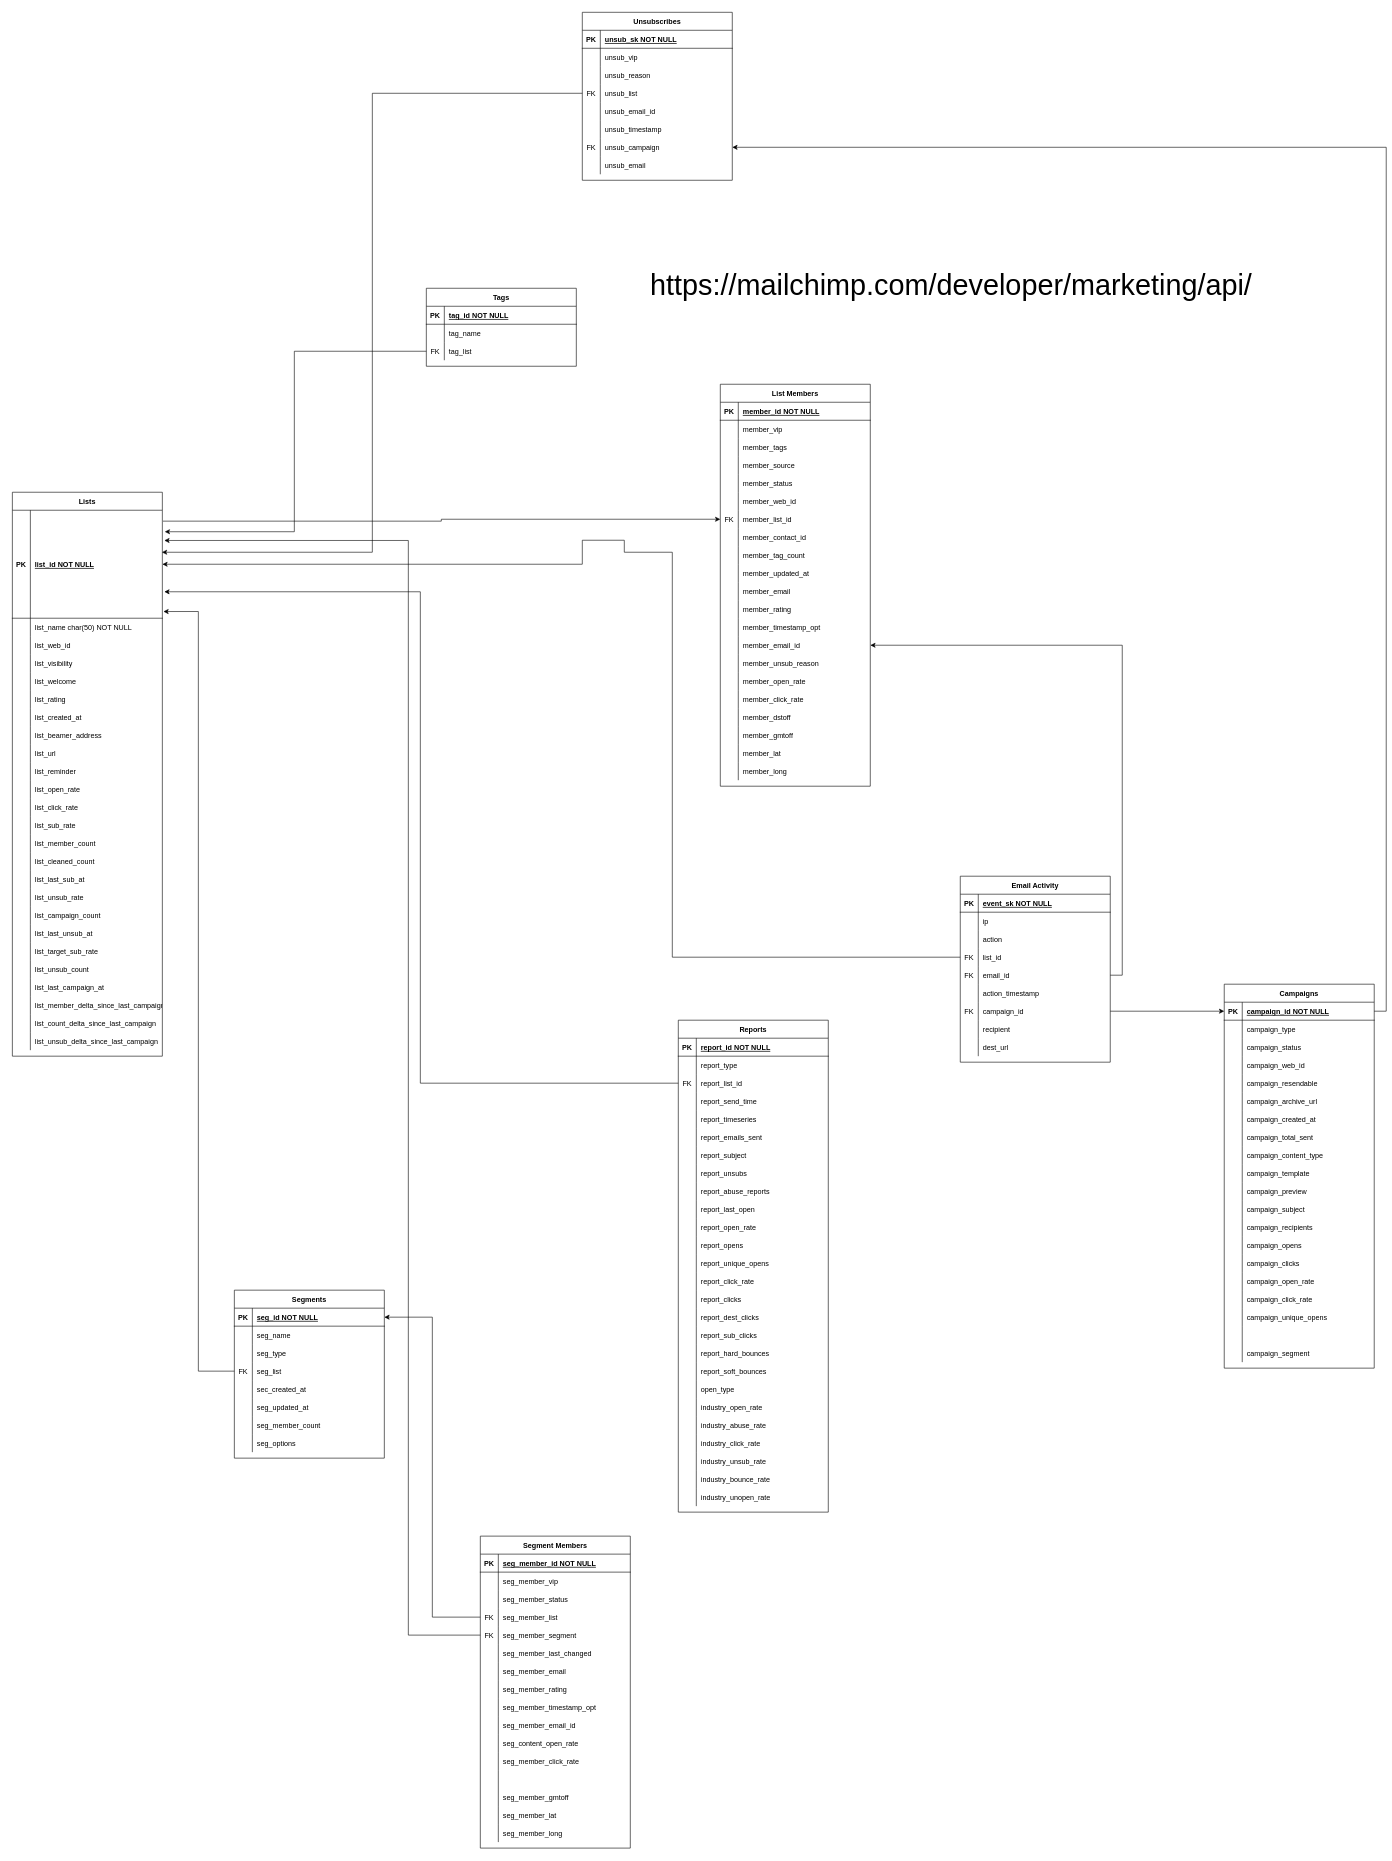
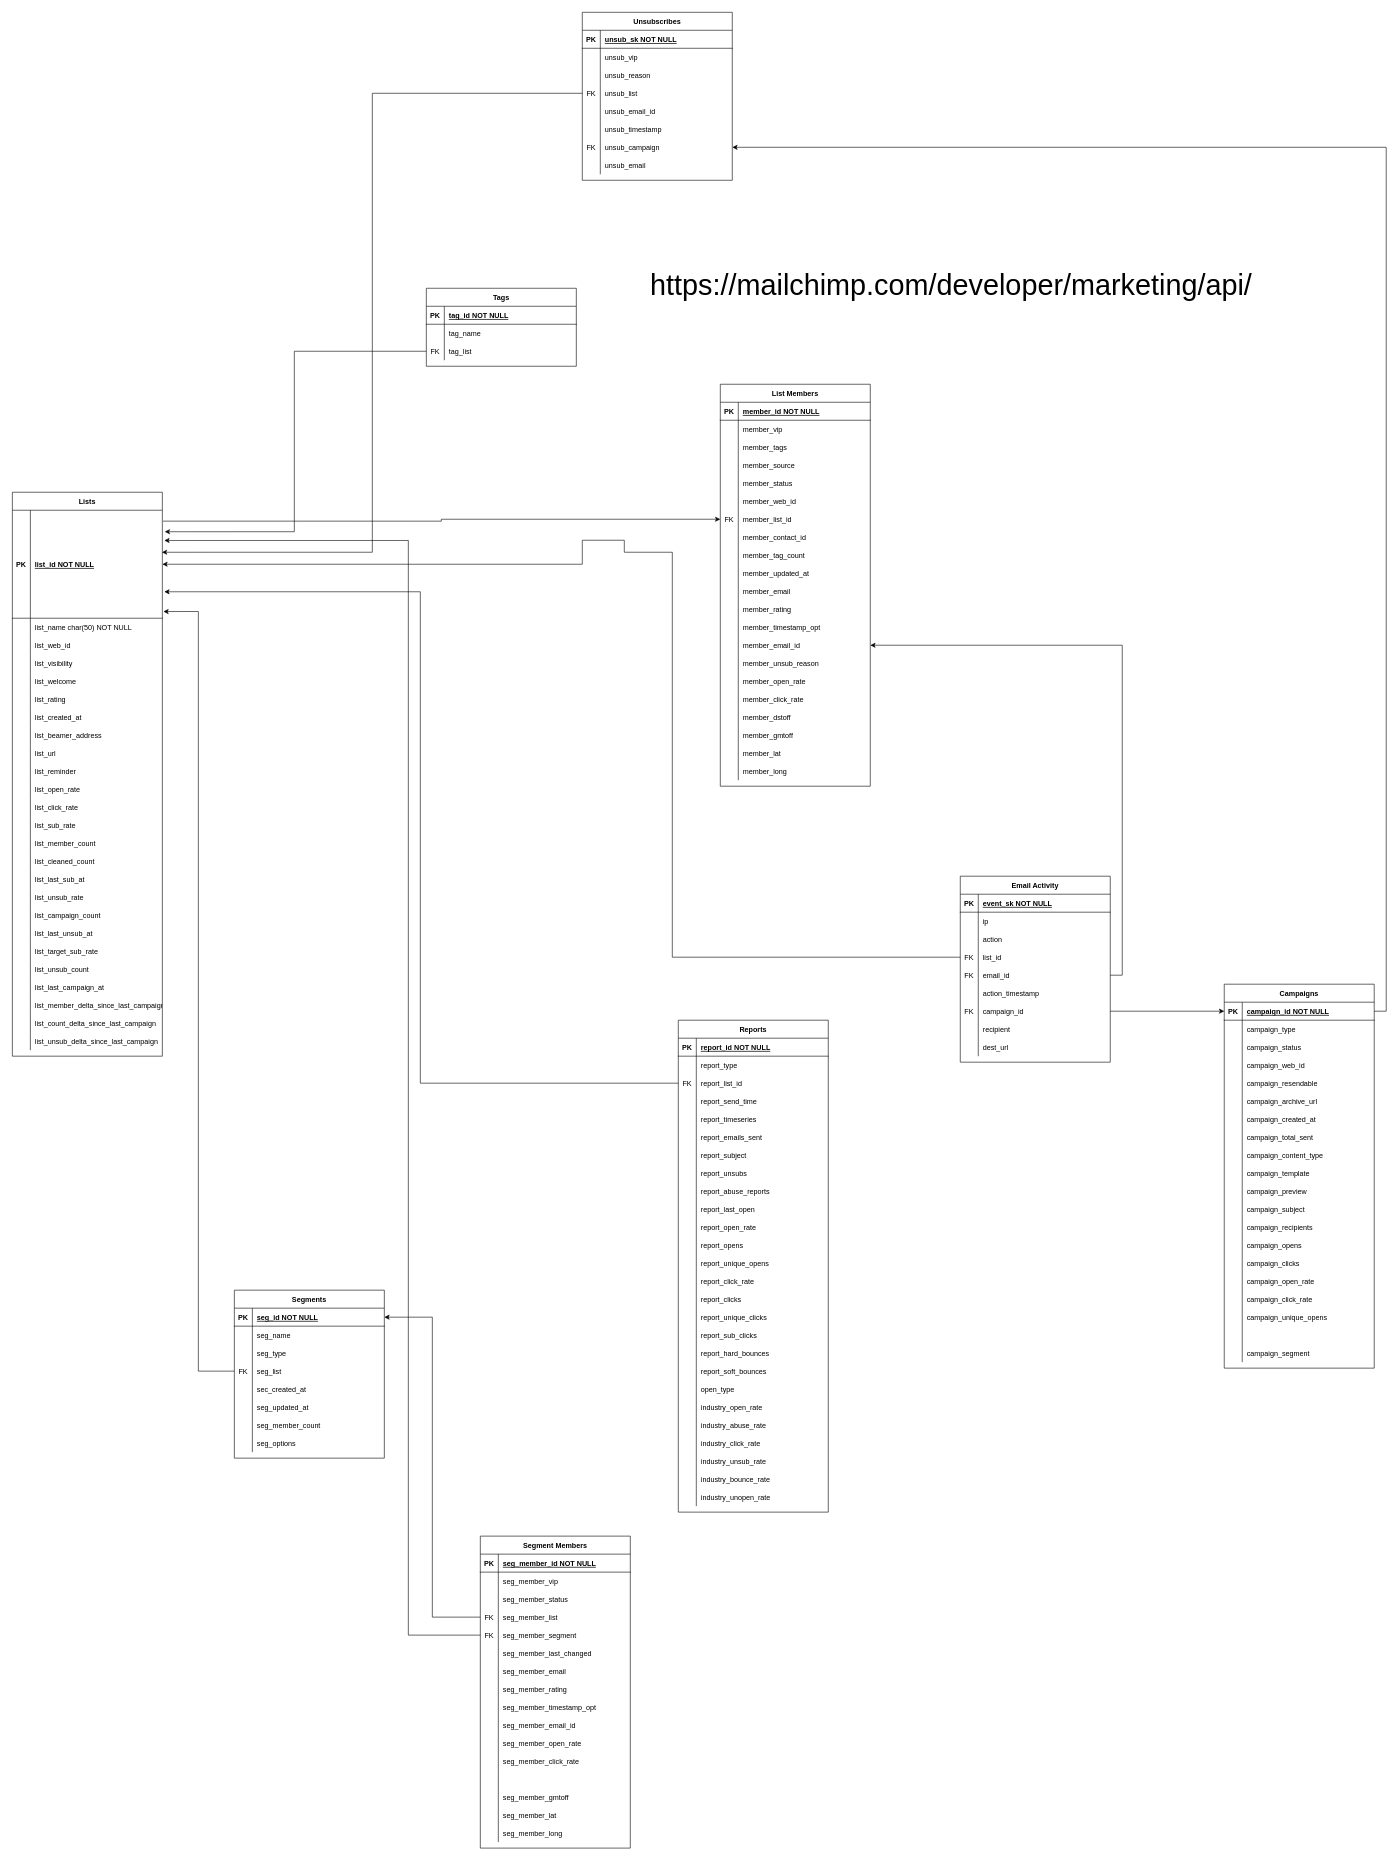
(735, 1318) -> (738, 1318)
(545, 1744) -> (543, 1744)
